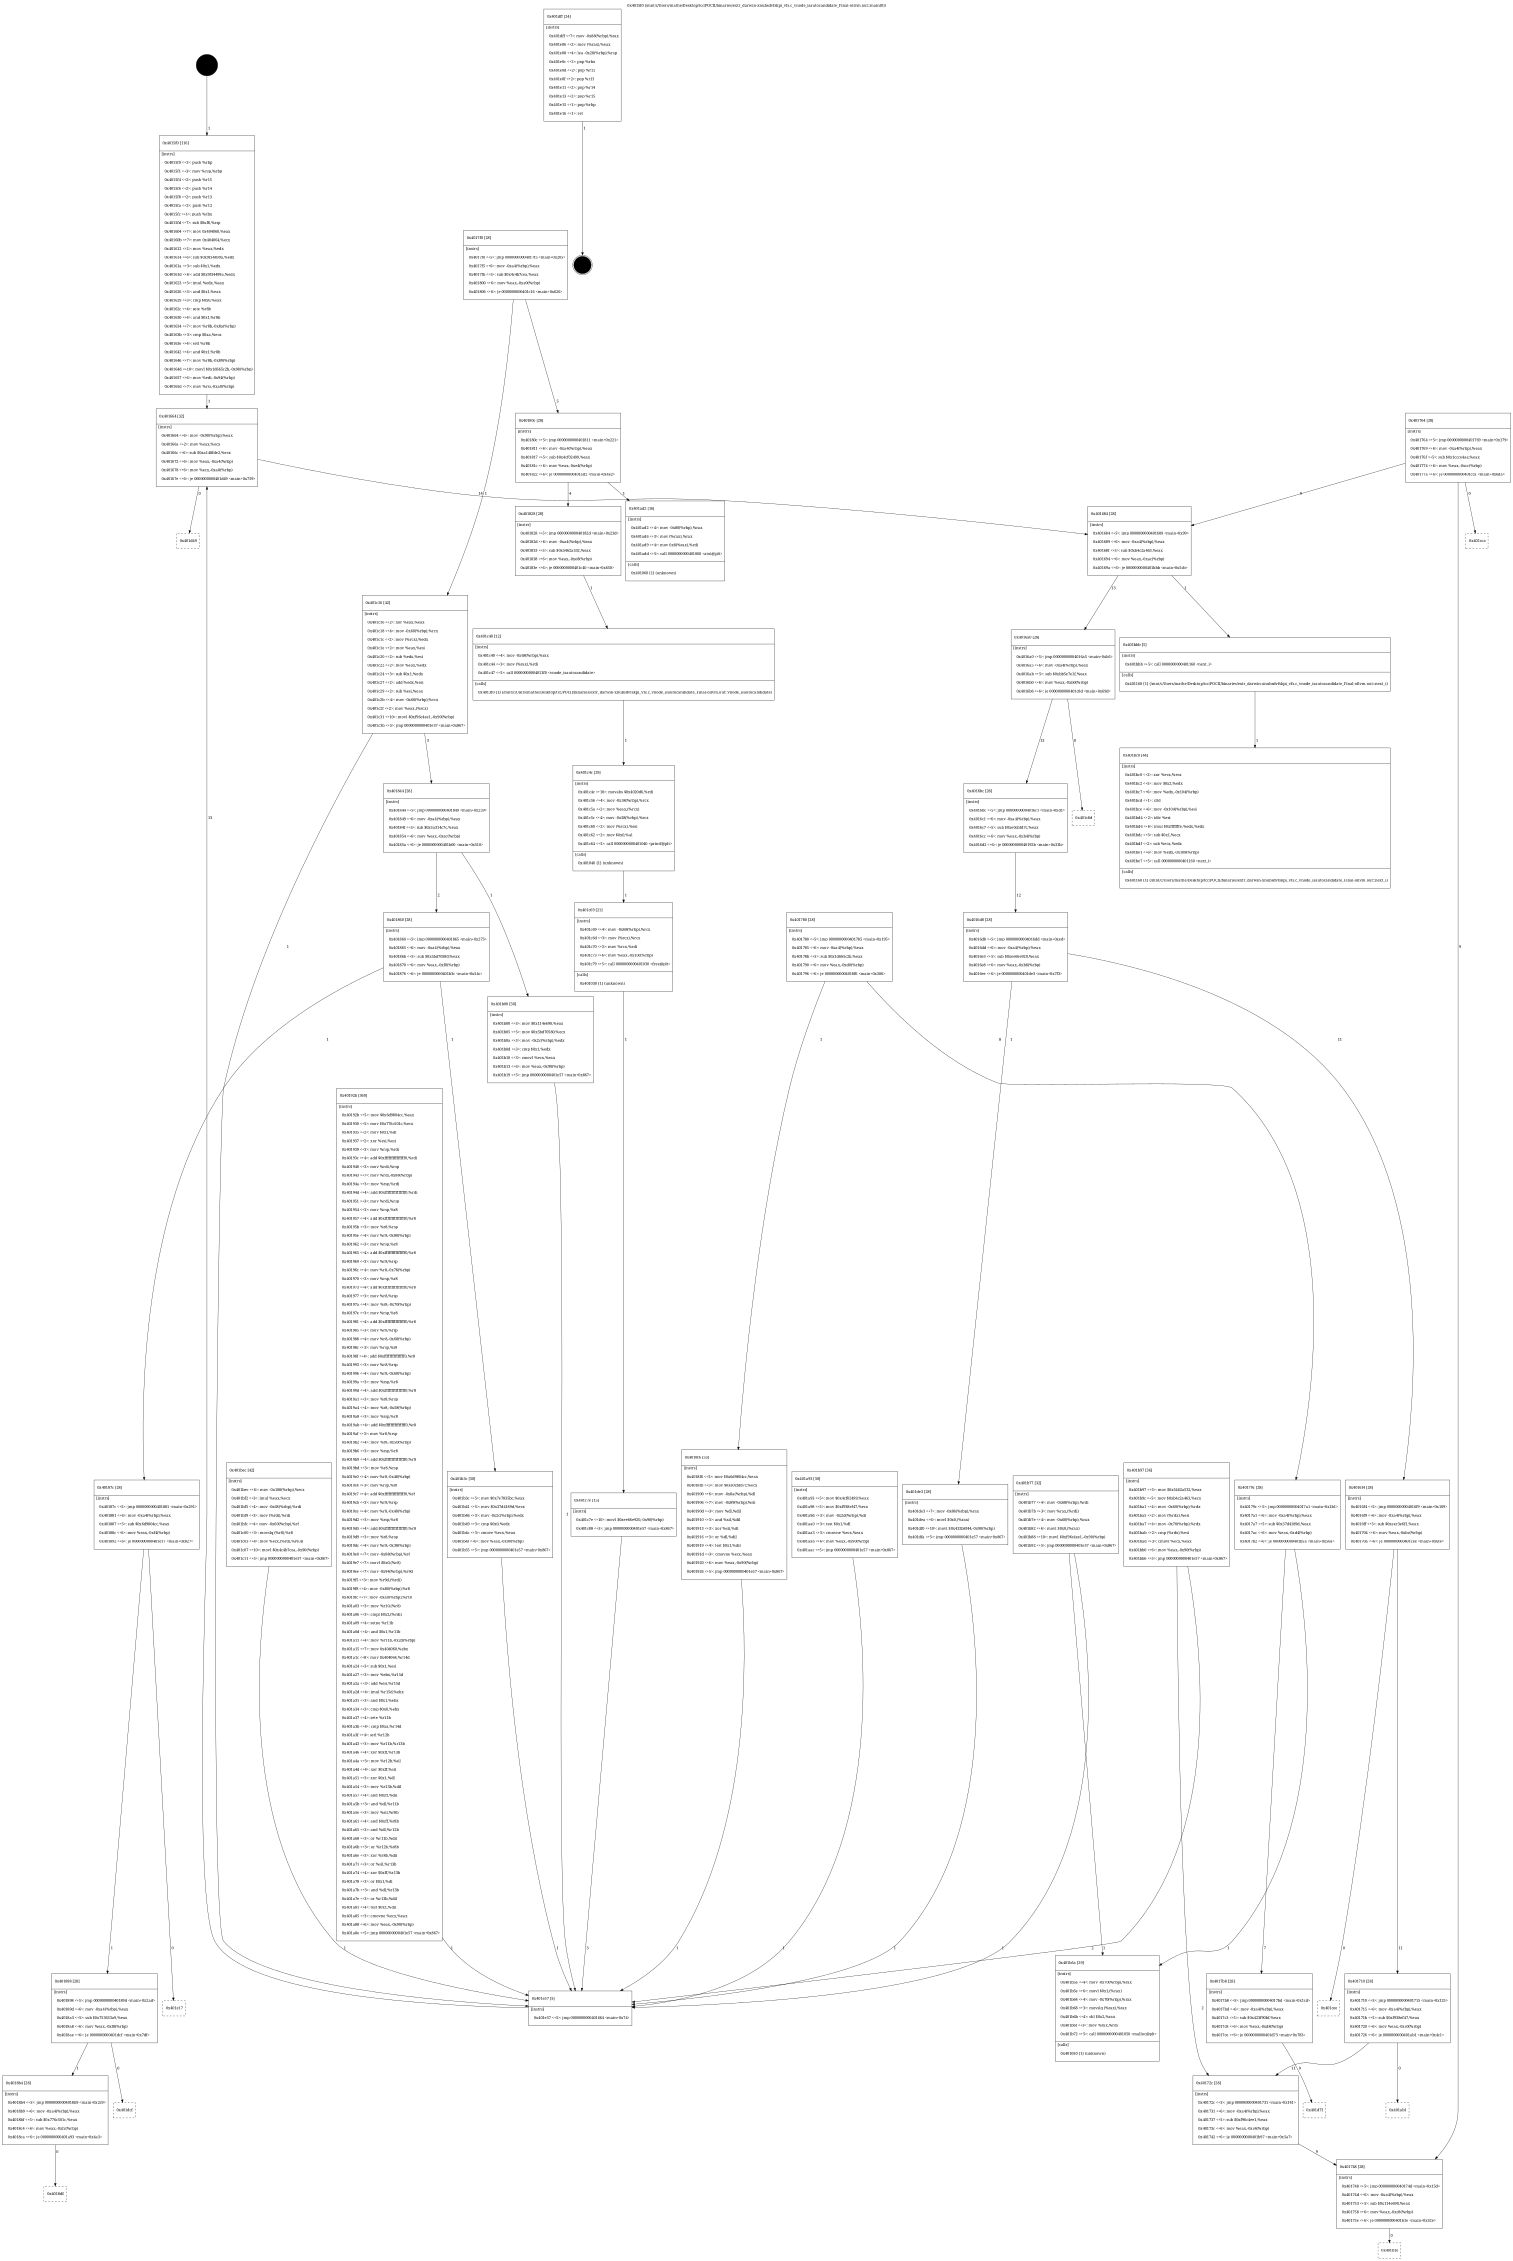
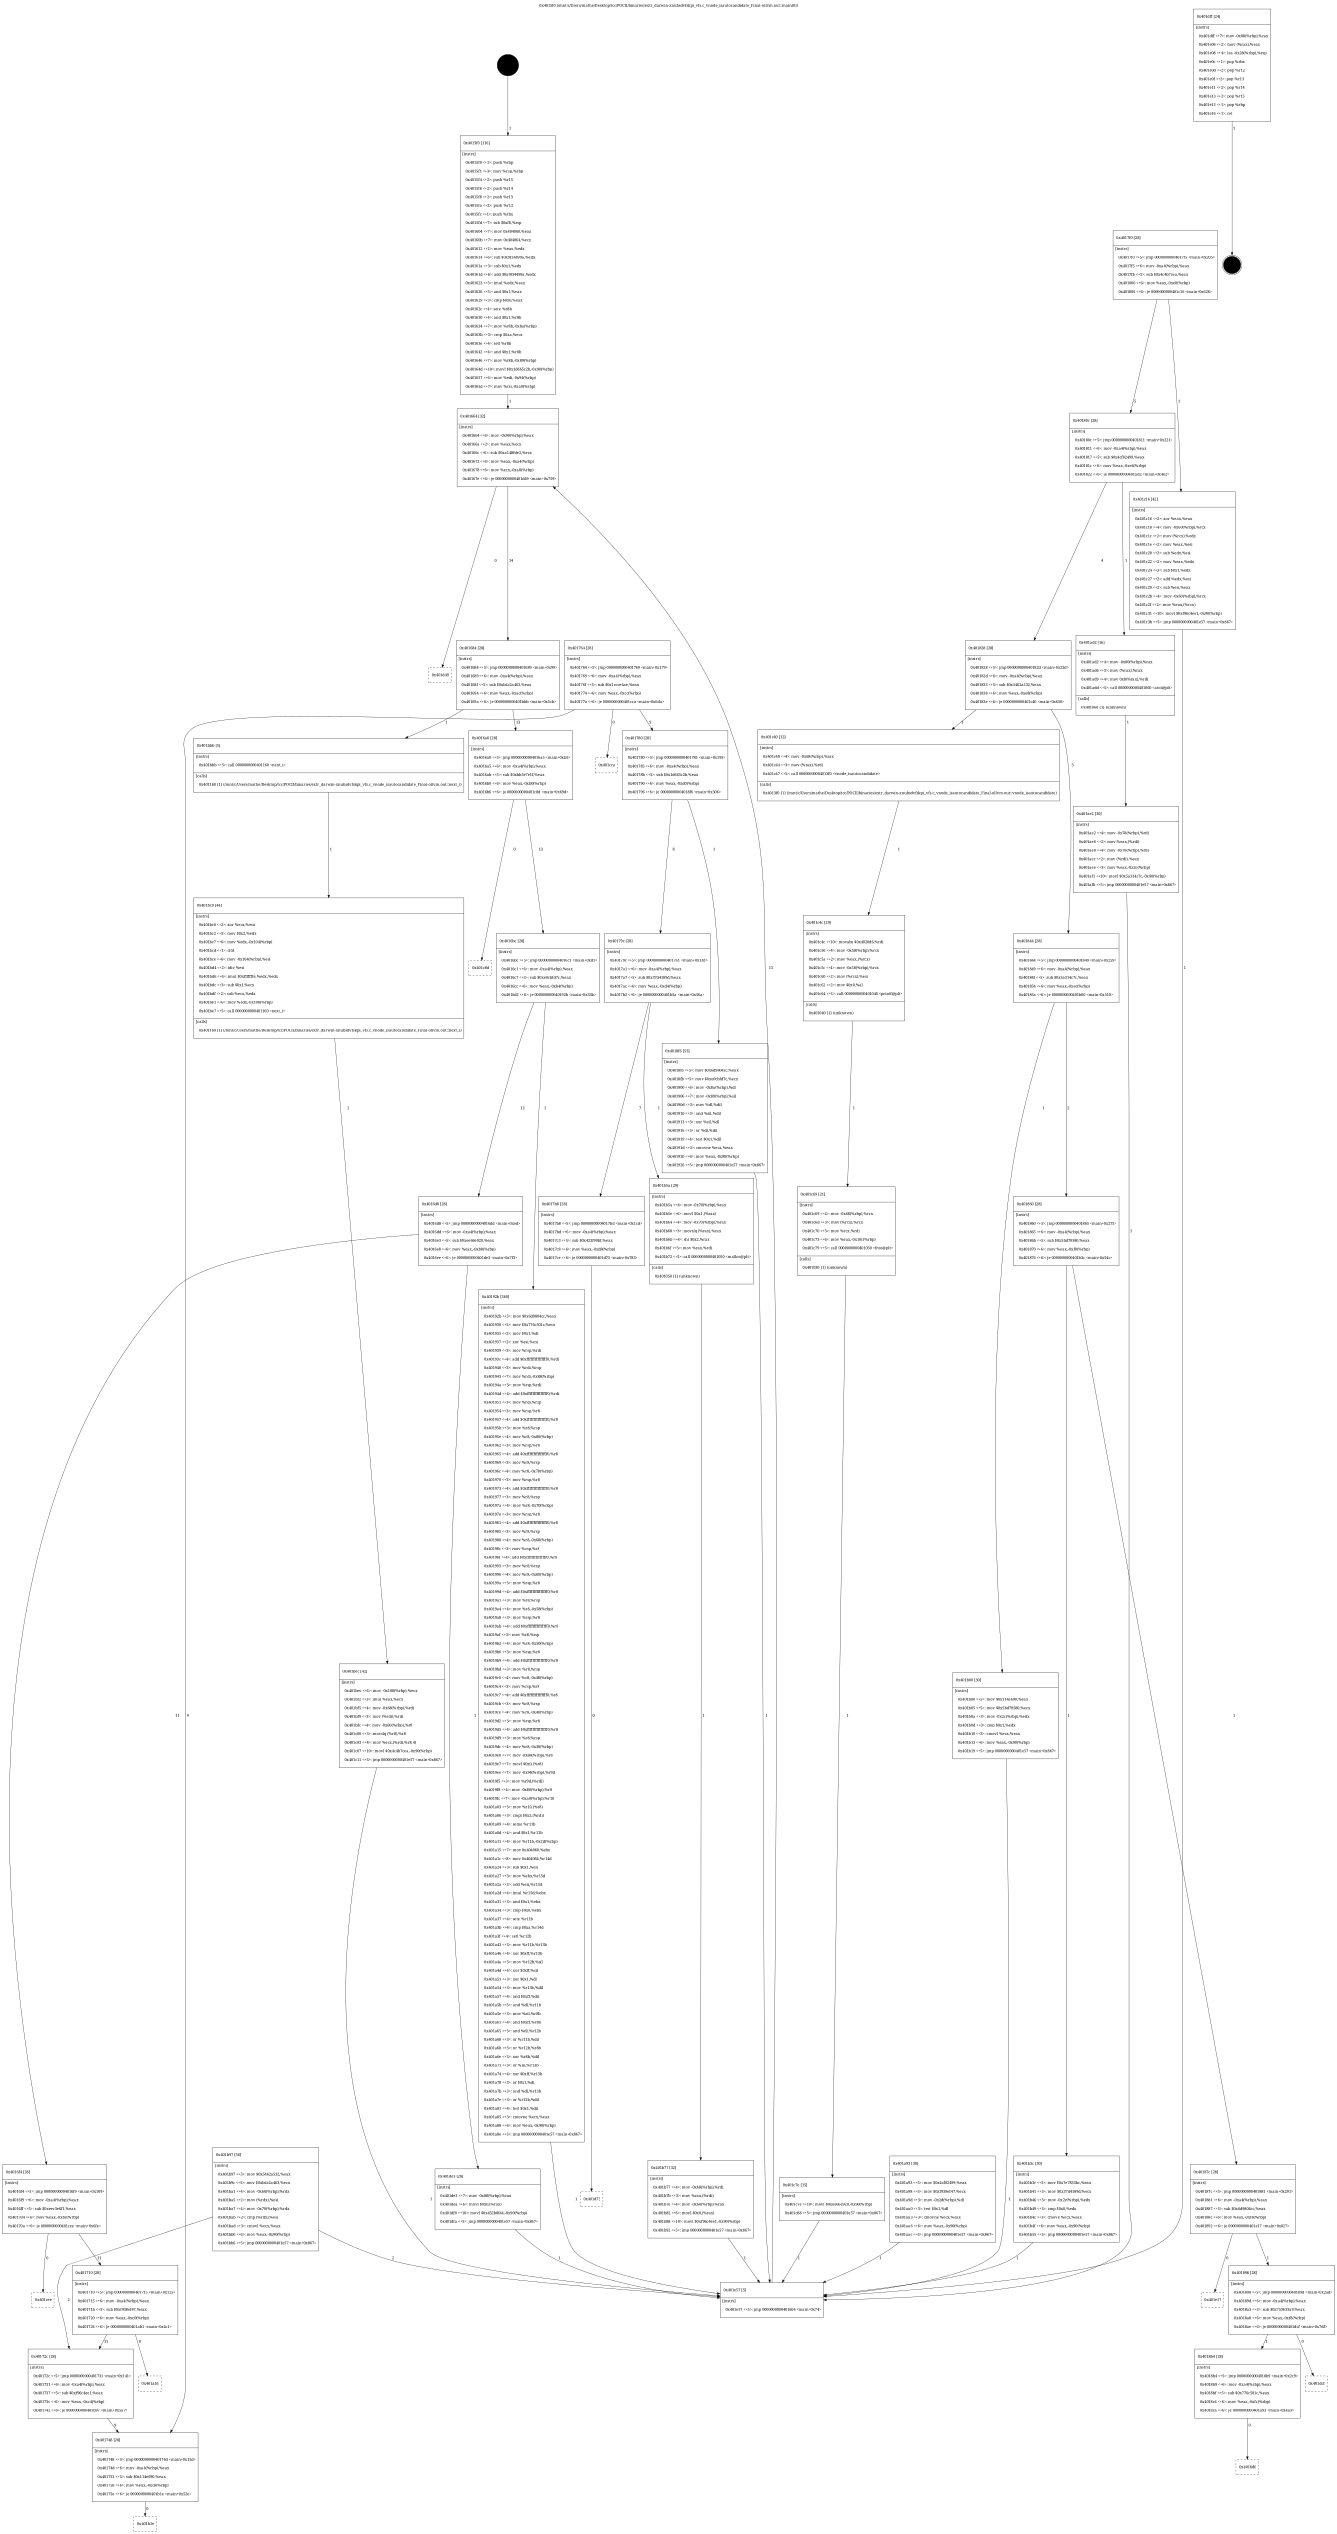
(1300, 494) -> (646, 719)
(428, 757) -> (1071, 819)
none -> (1126, 849)
none -> (537, 1144)
none -> (361, 1350)
(1085, 1743) -> (701, 1721)
(587, 1948) -> (798, 2258)
